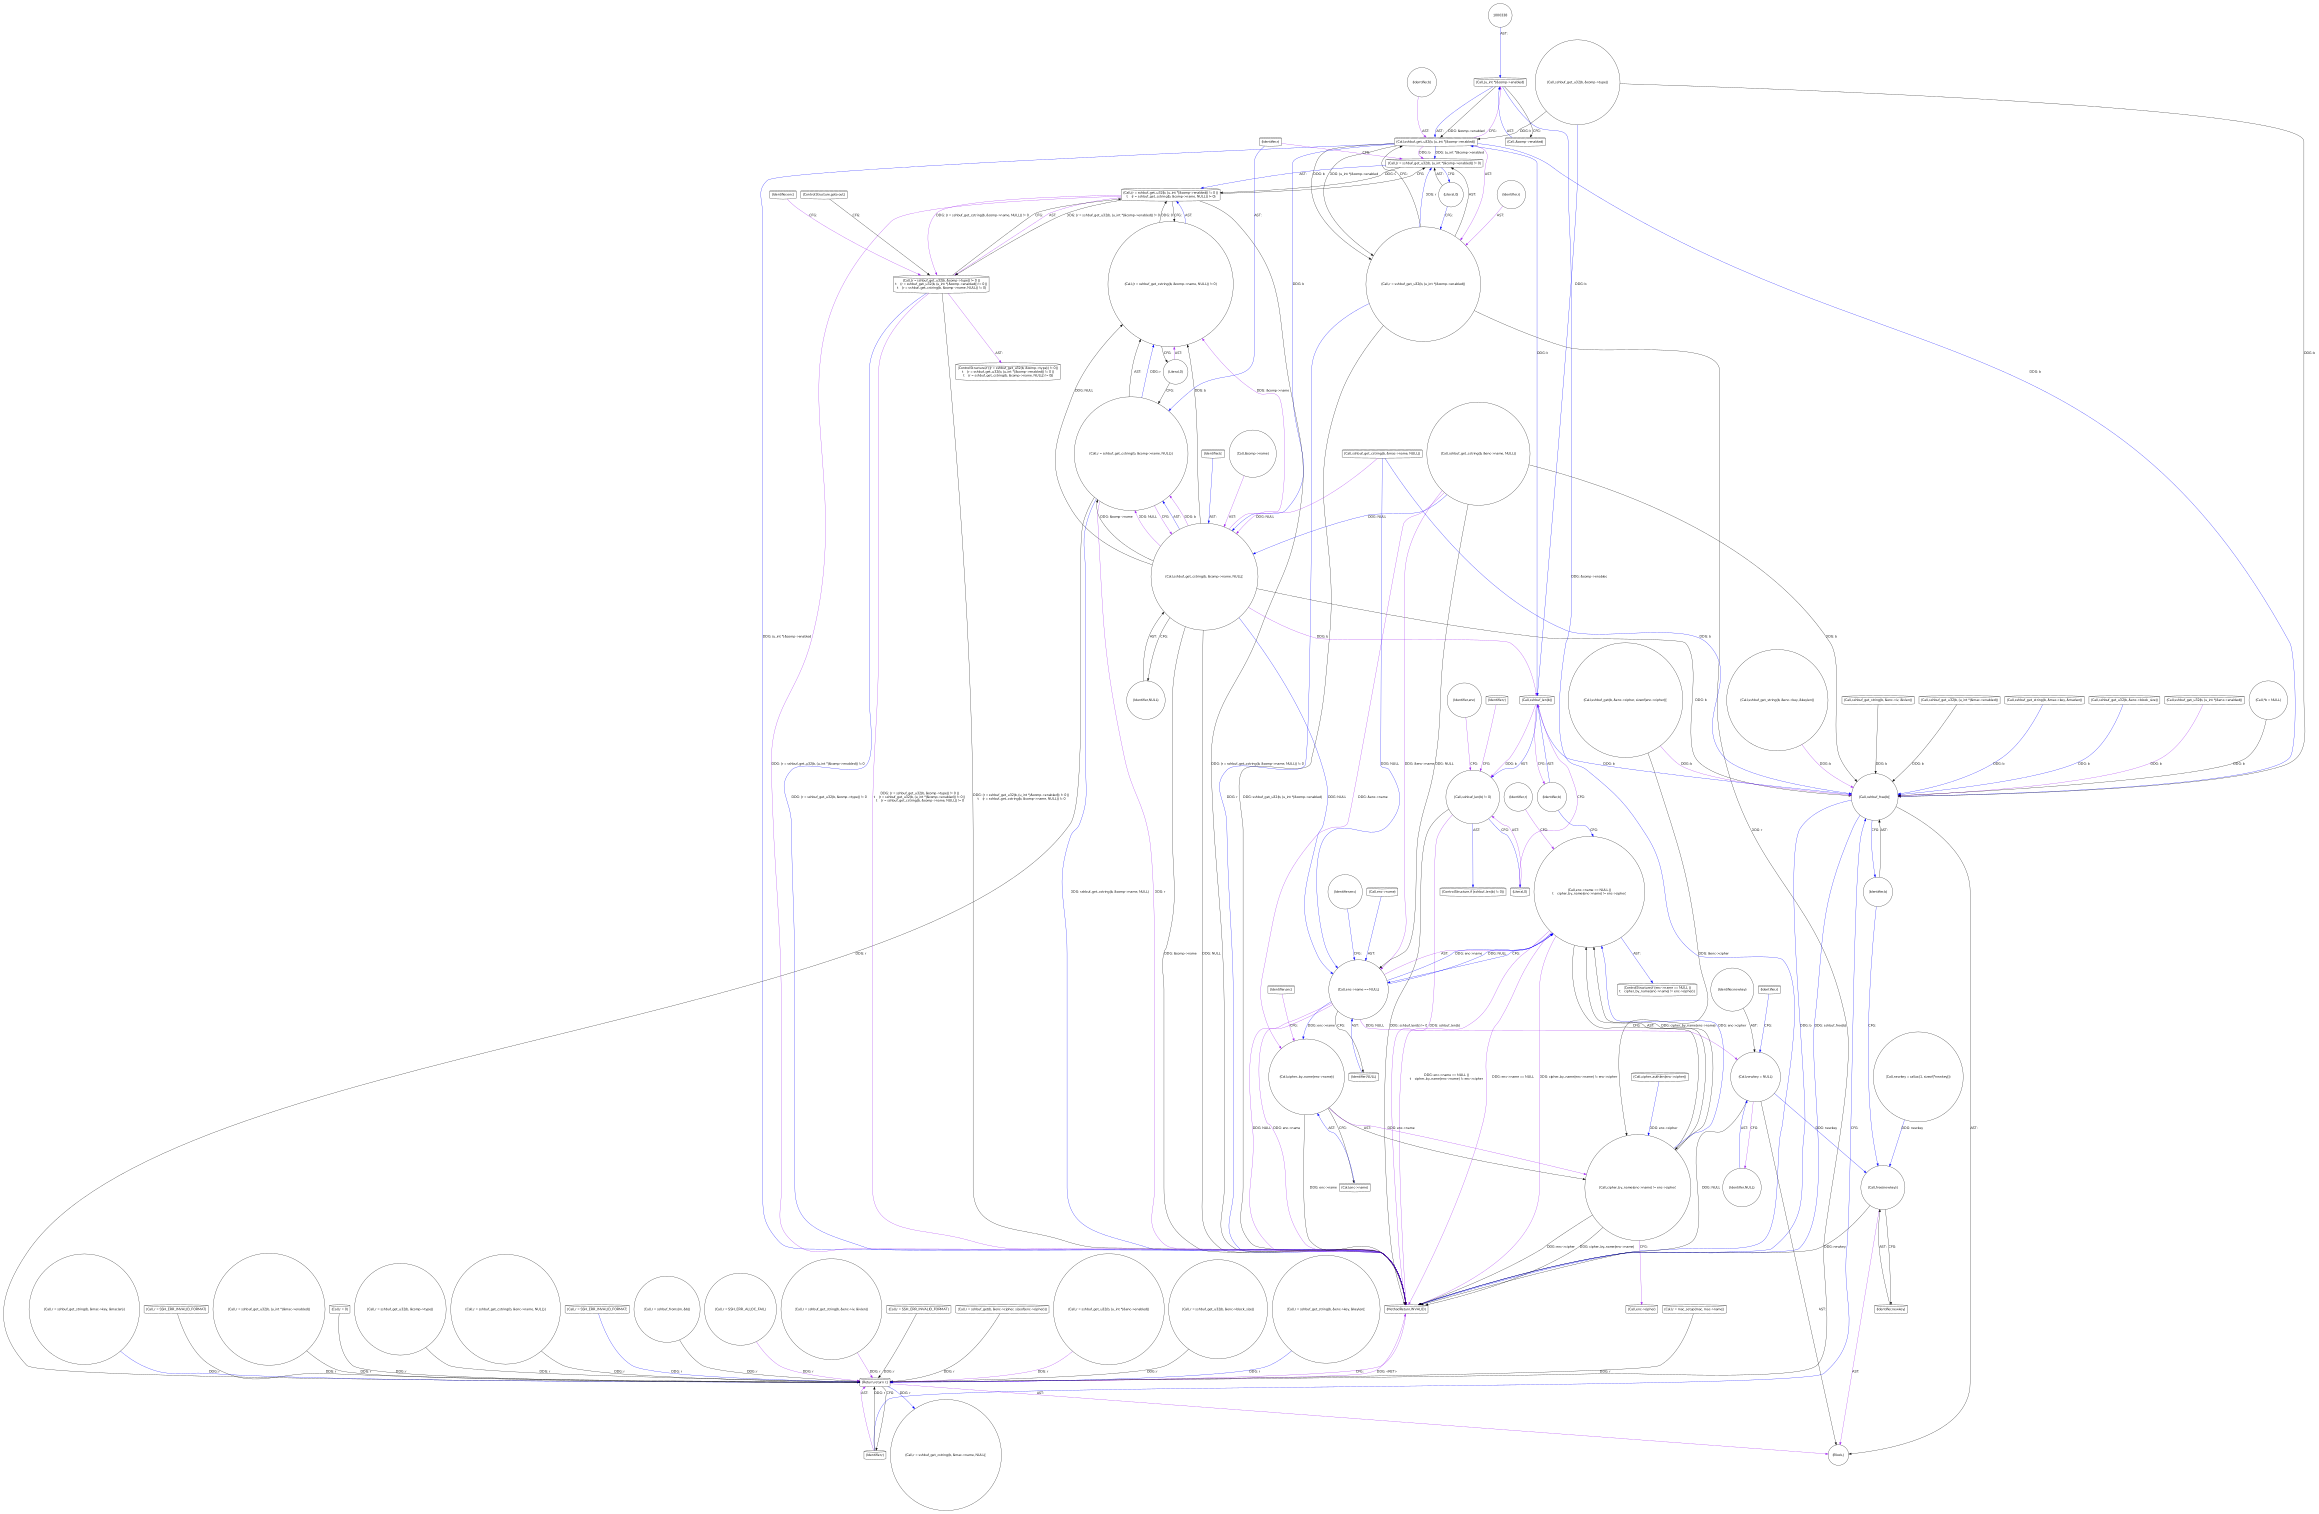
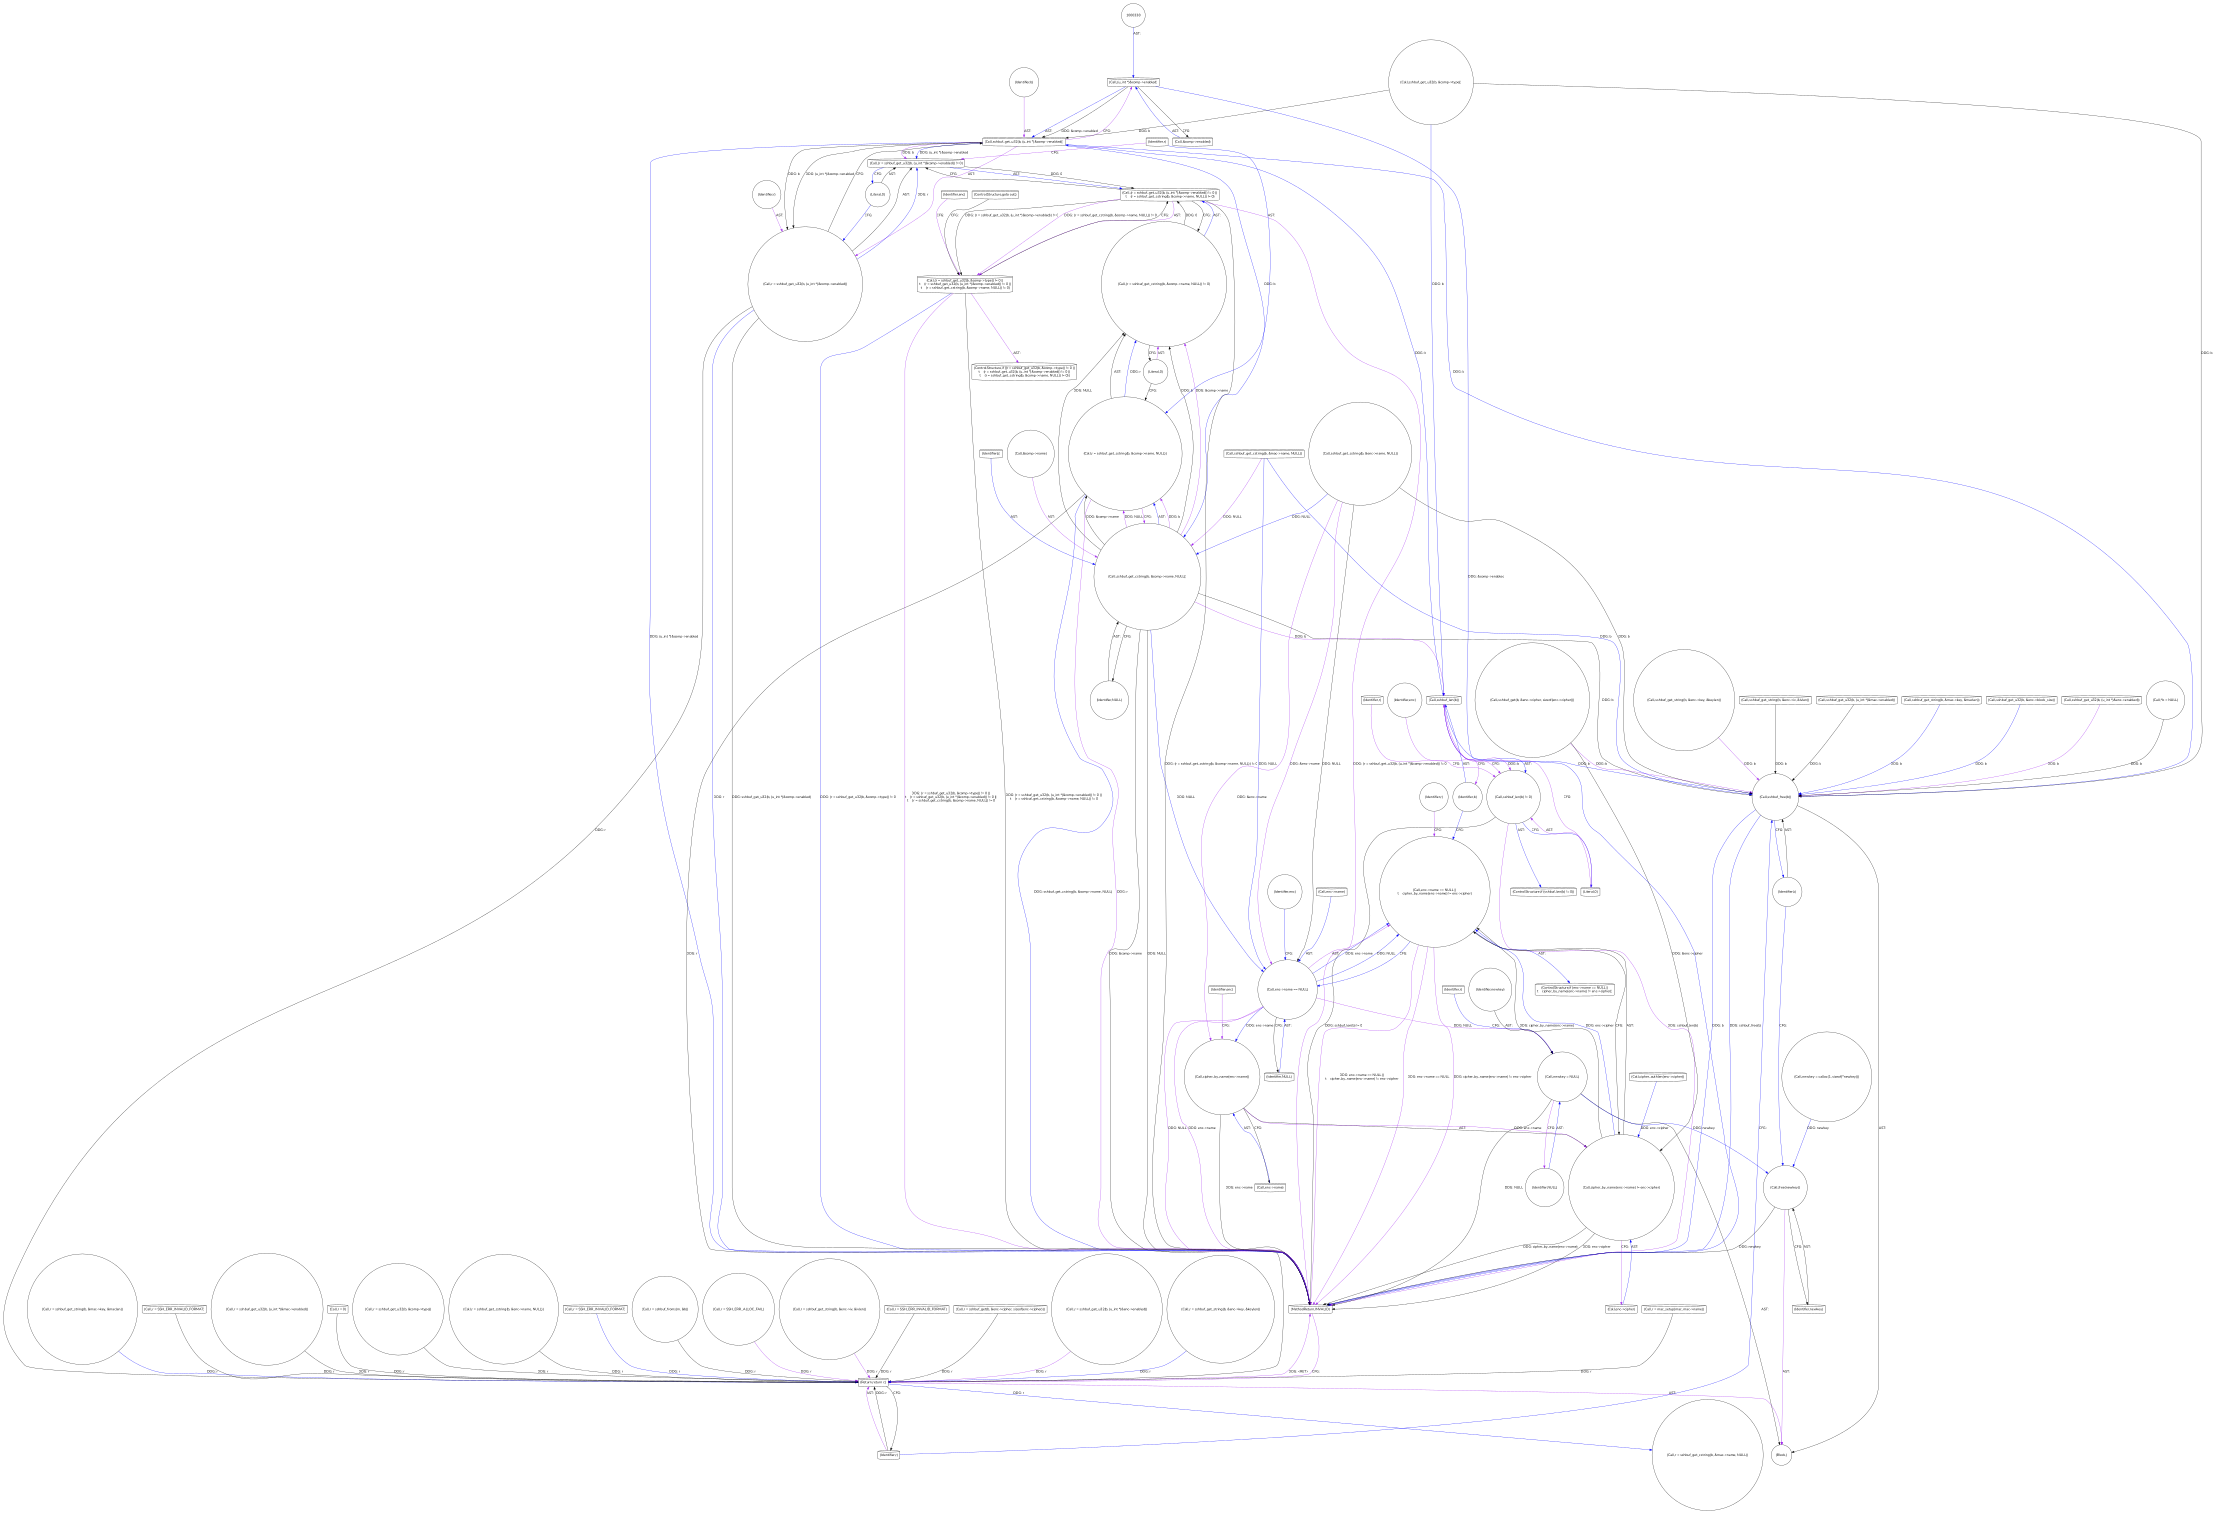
none -> (1630, 1274)
(1218, 1309) -> none
